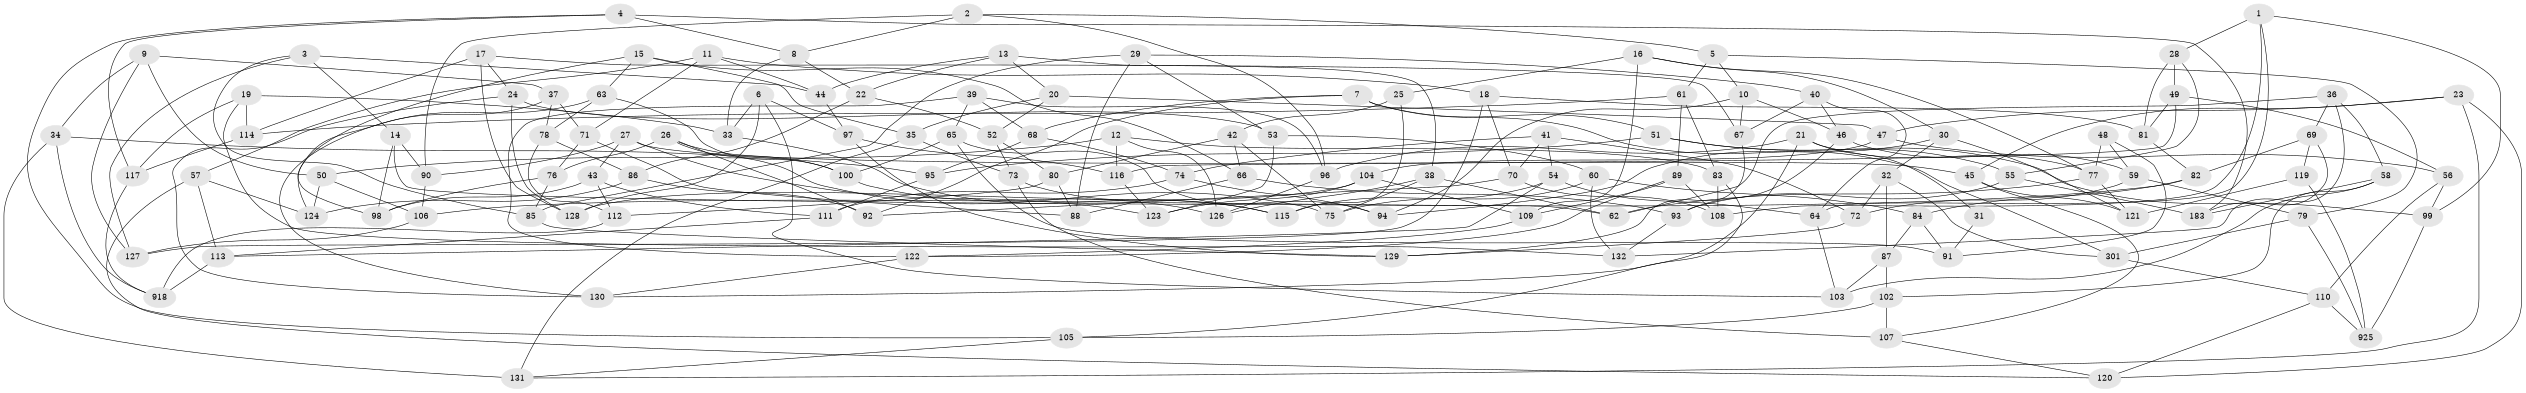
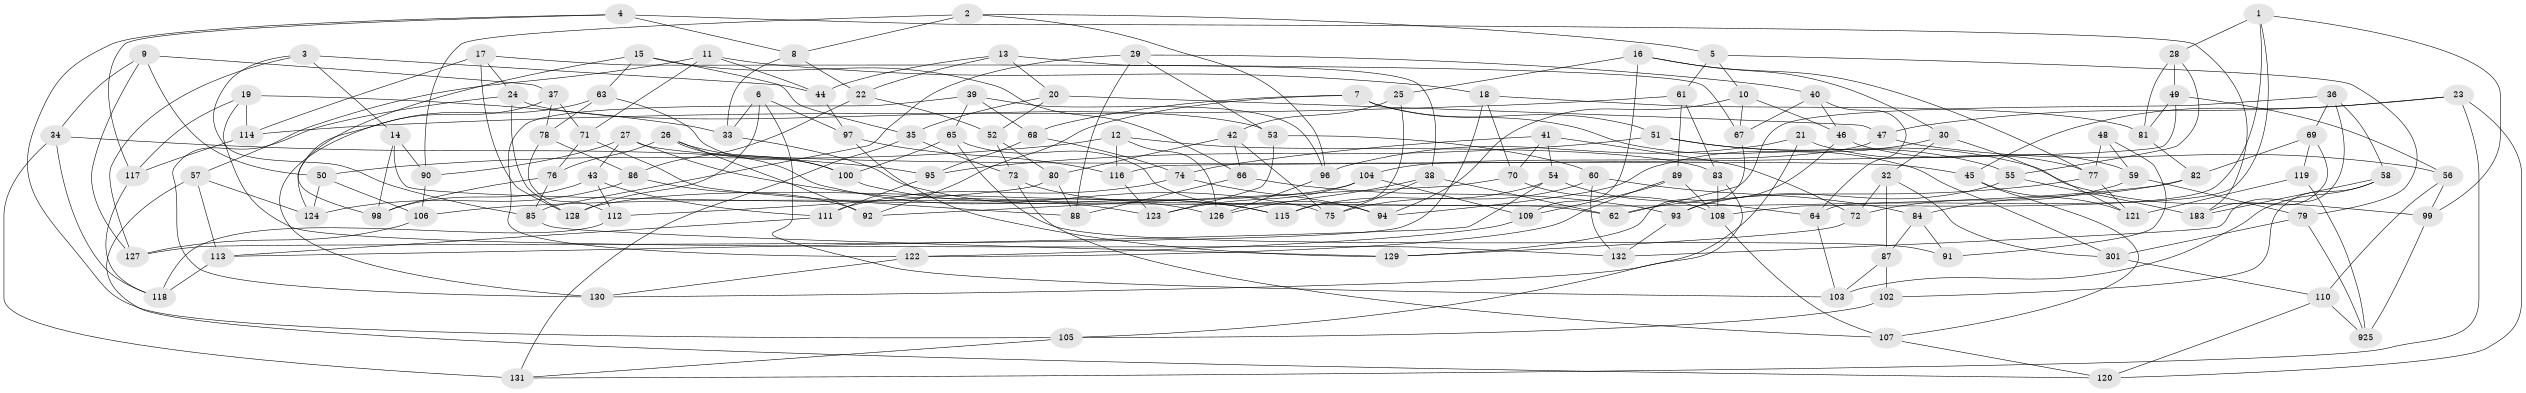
(1979, 217) -> none
(160, 298) -> (160, 298)
(1887, 318) -> (1791, 290)
